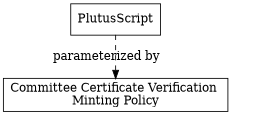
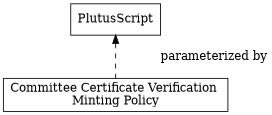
(116, 52) -> (116, 61)
